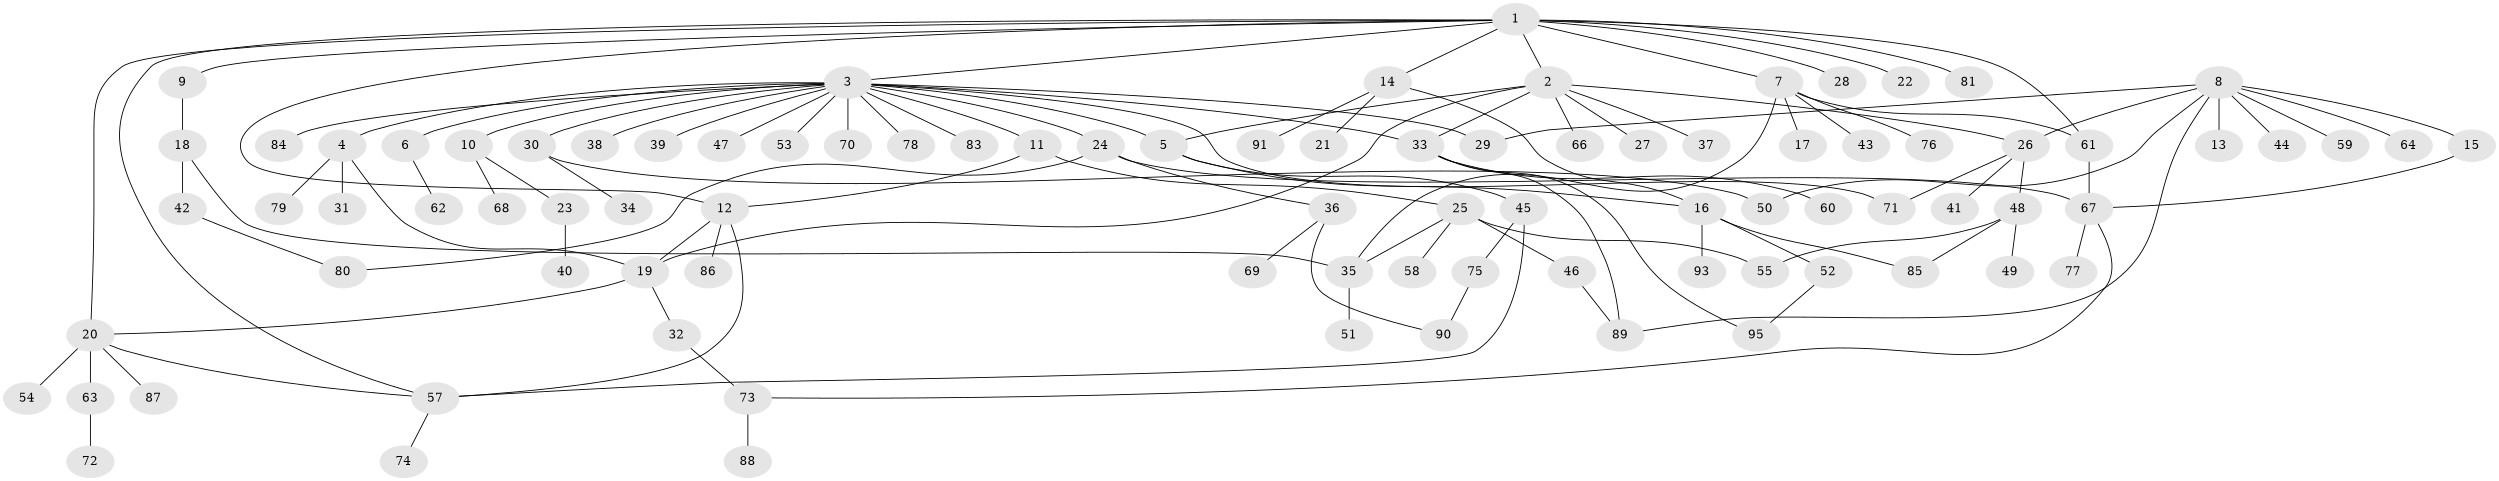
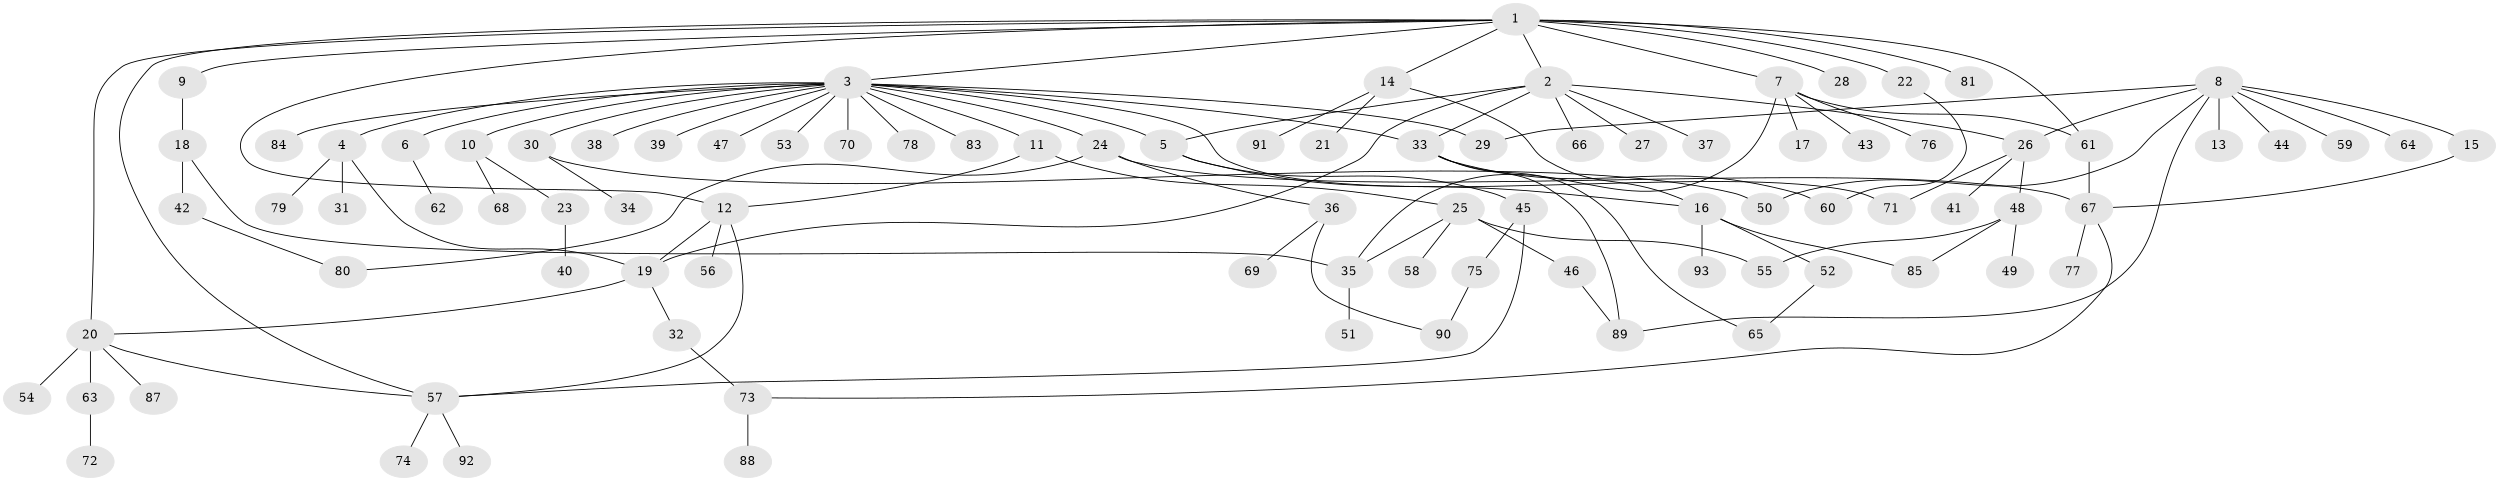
none -> (1948, 175)
(708, 272) -> (708, 272)
(1756, 335) -> (1756, 335)
none -> (467, 462)
